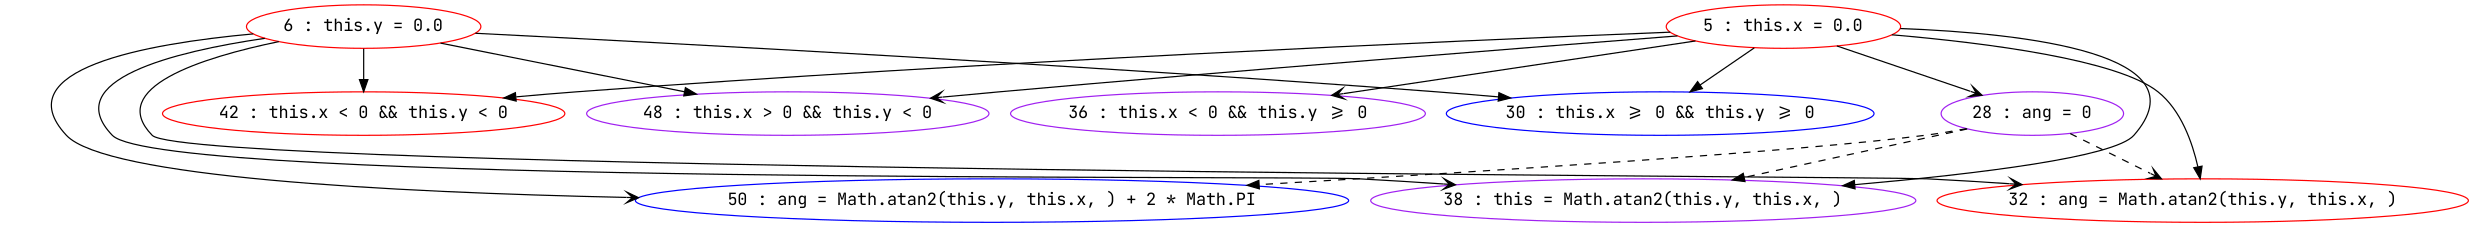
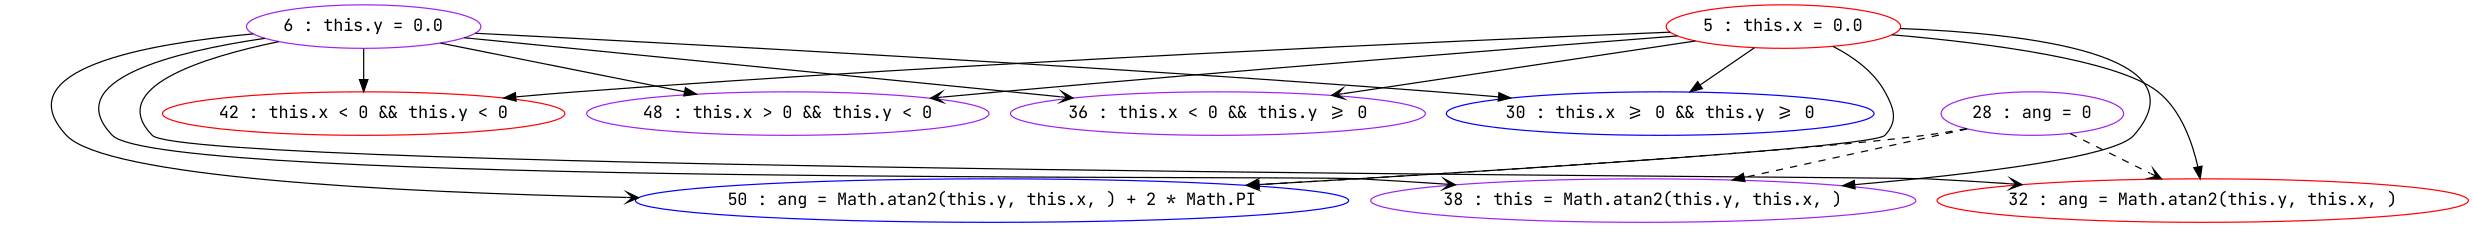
(364, 27) -> (364, 27)
none -> (762, 67)
(1903, 69) -> (1631, 161)
